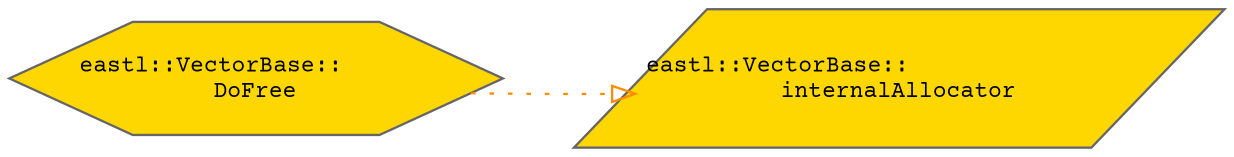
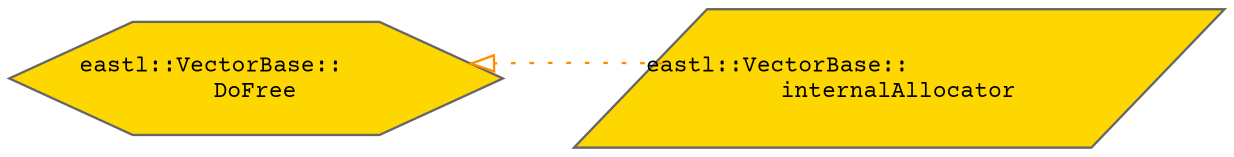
(542, 94) -> (579, 63)
